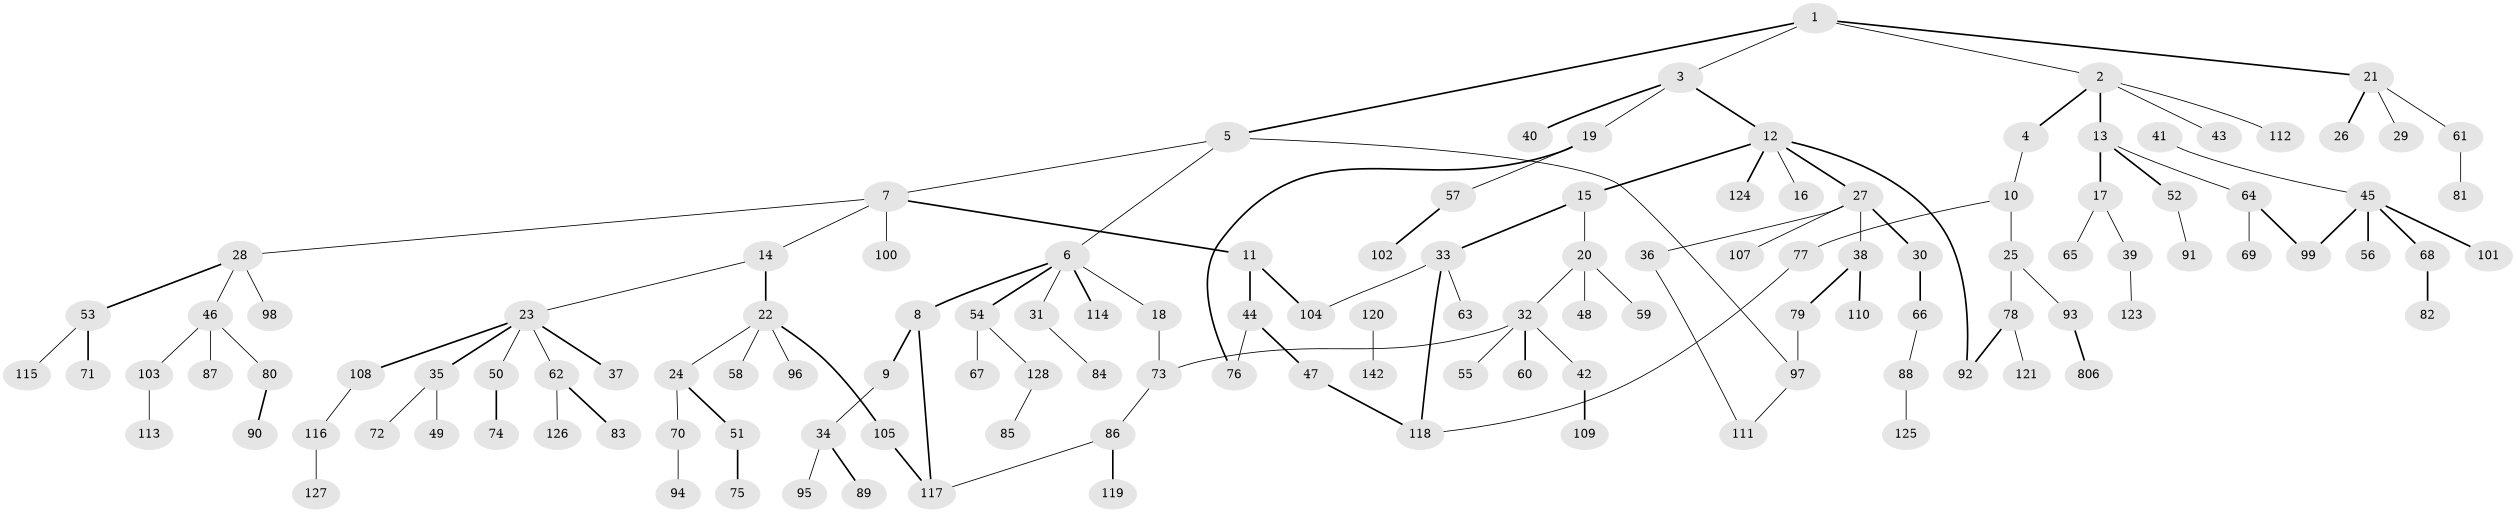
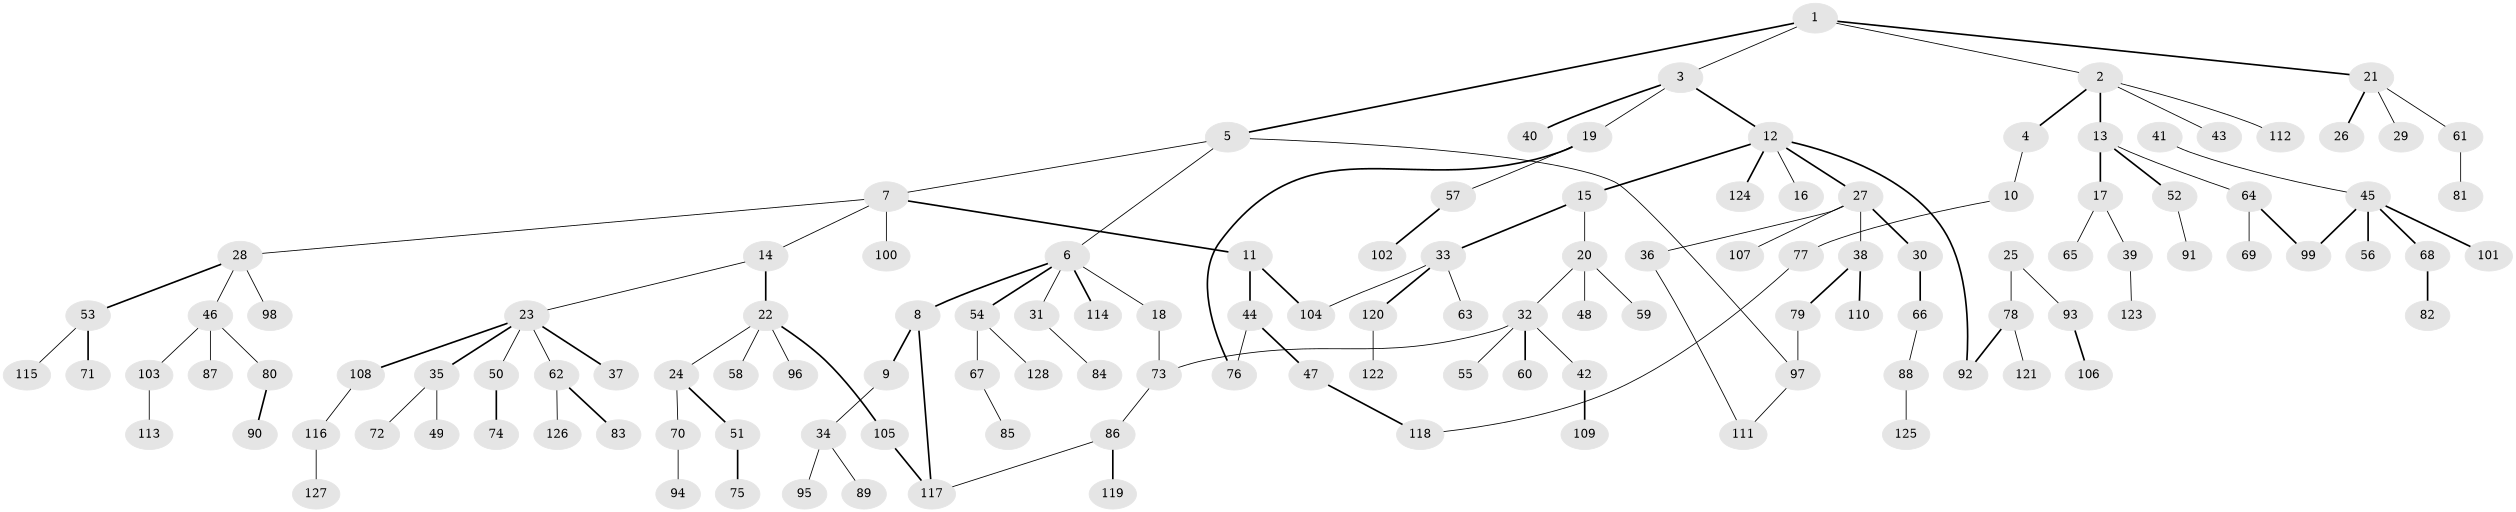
(2011, 227) -> none
(1431, 338) -> (1408, 286)
(1373, 375) -> (1373, 375)
(2089, 375) -> (2089, 375)
(1023, 405) -> (993, 405)
(844, 464) -> (844, 464)
